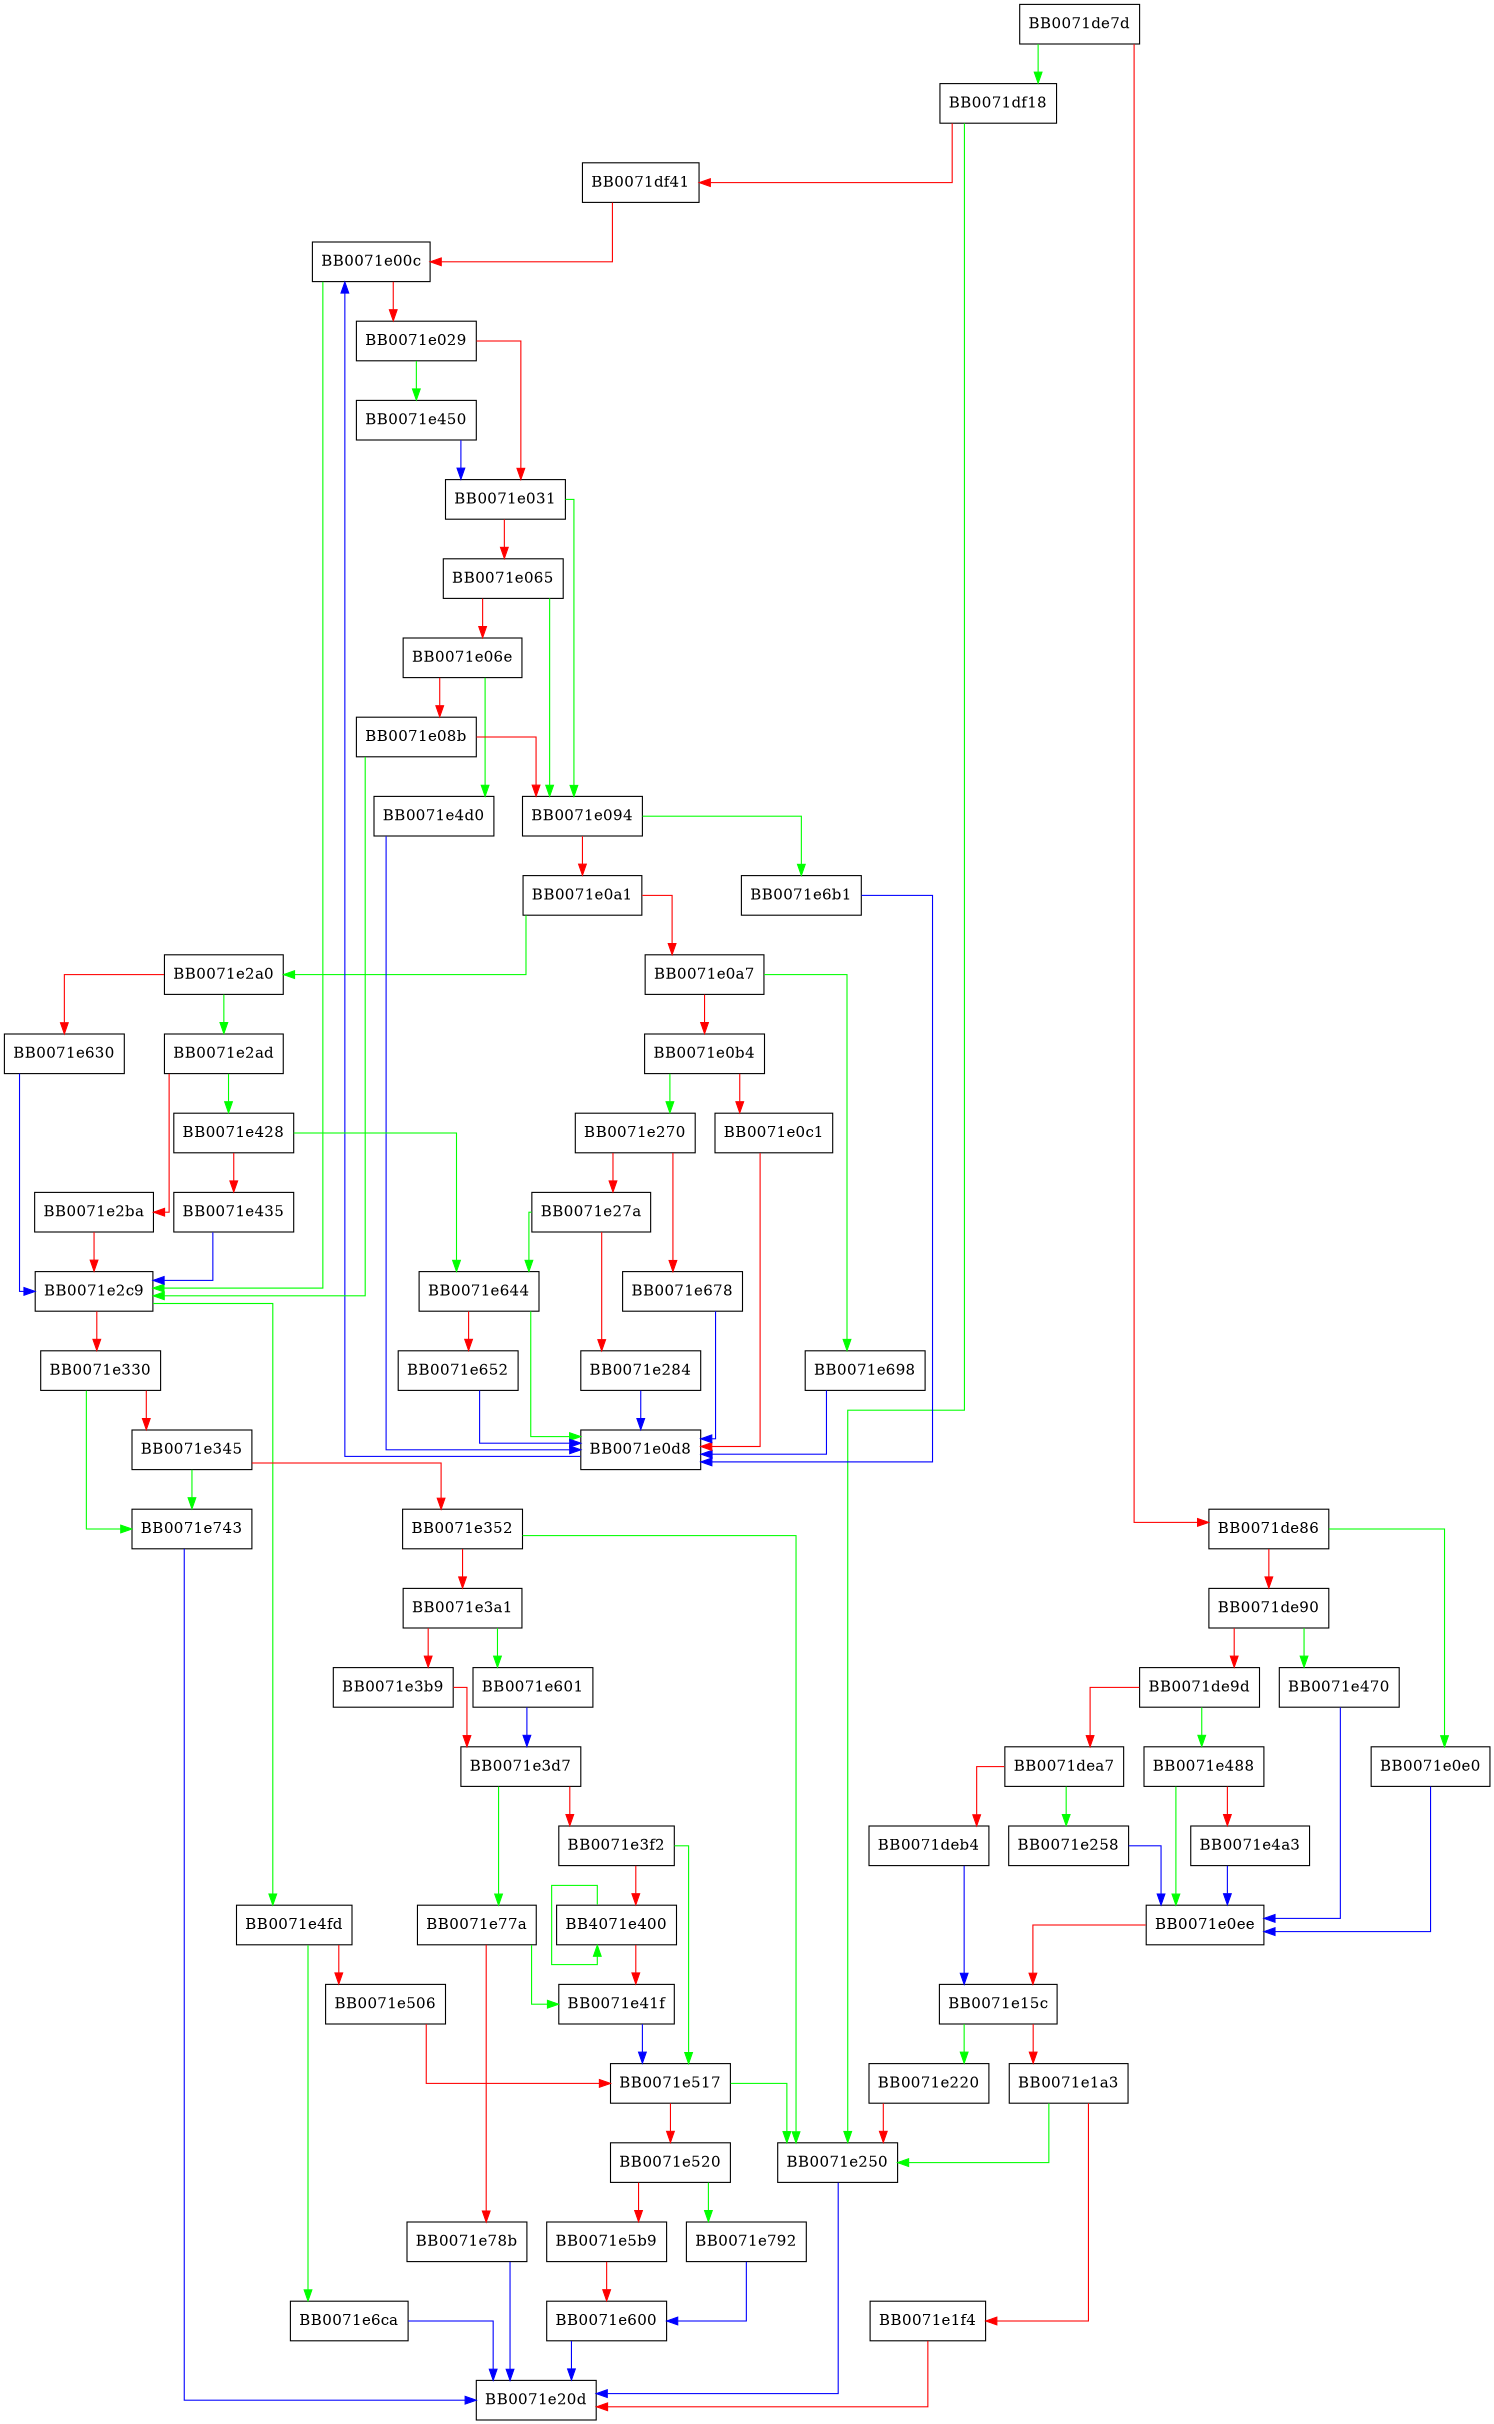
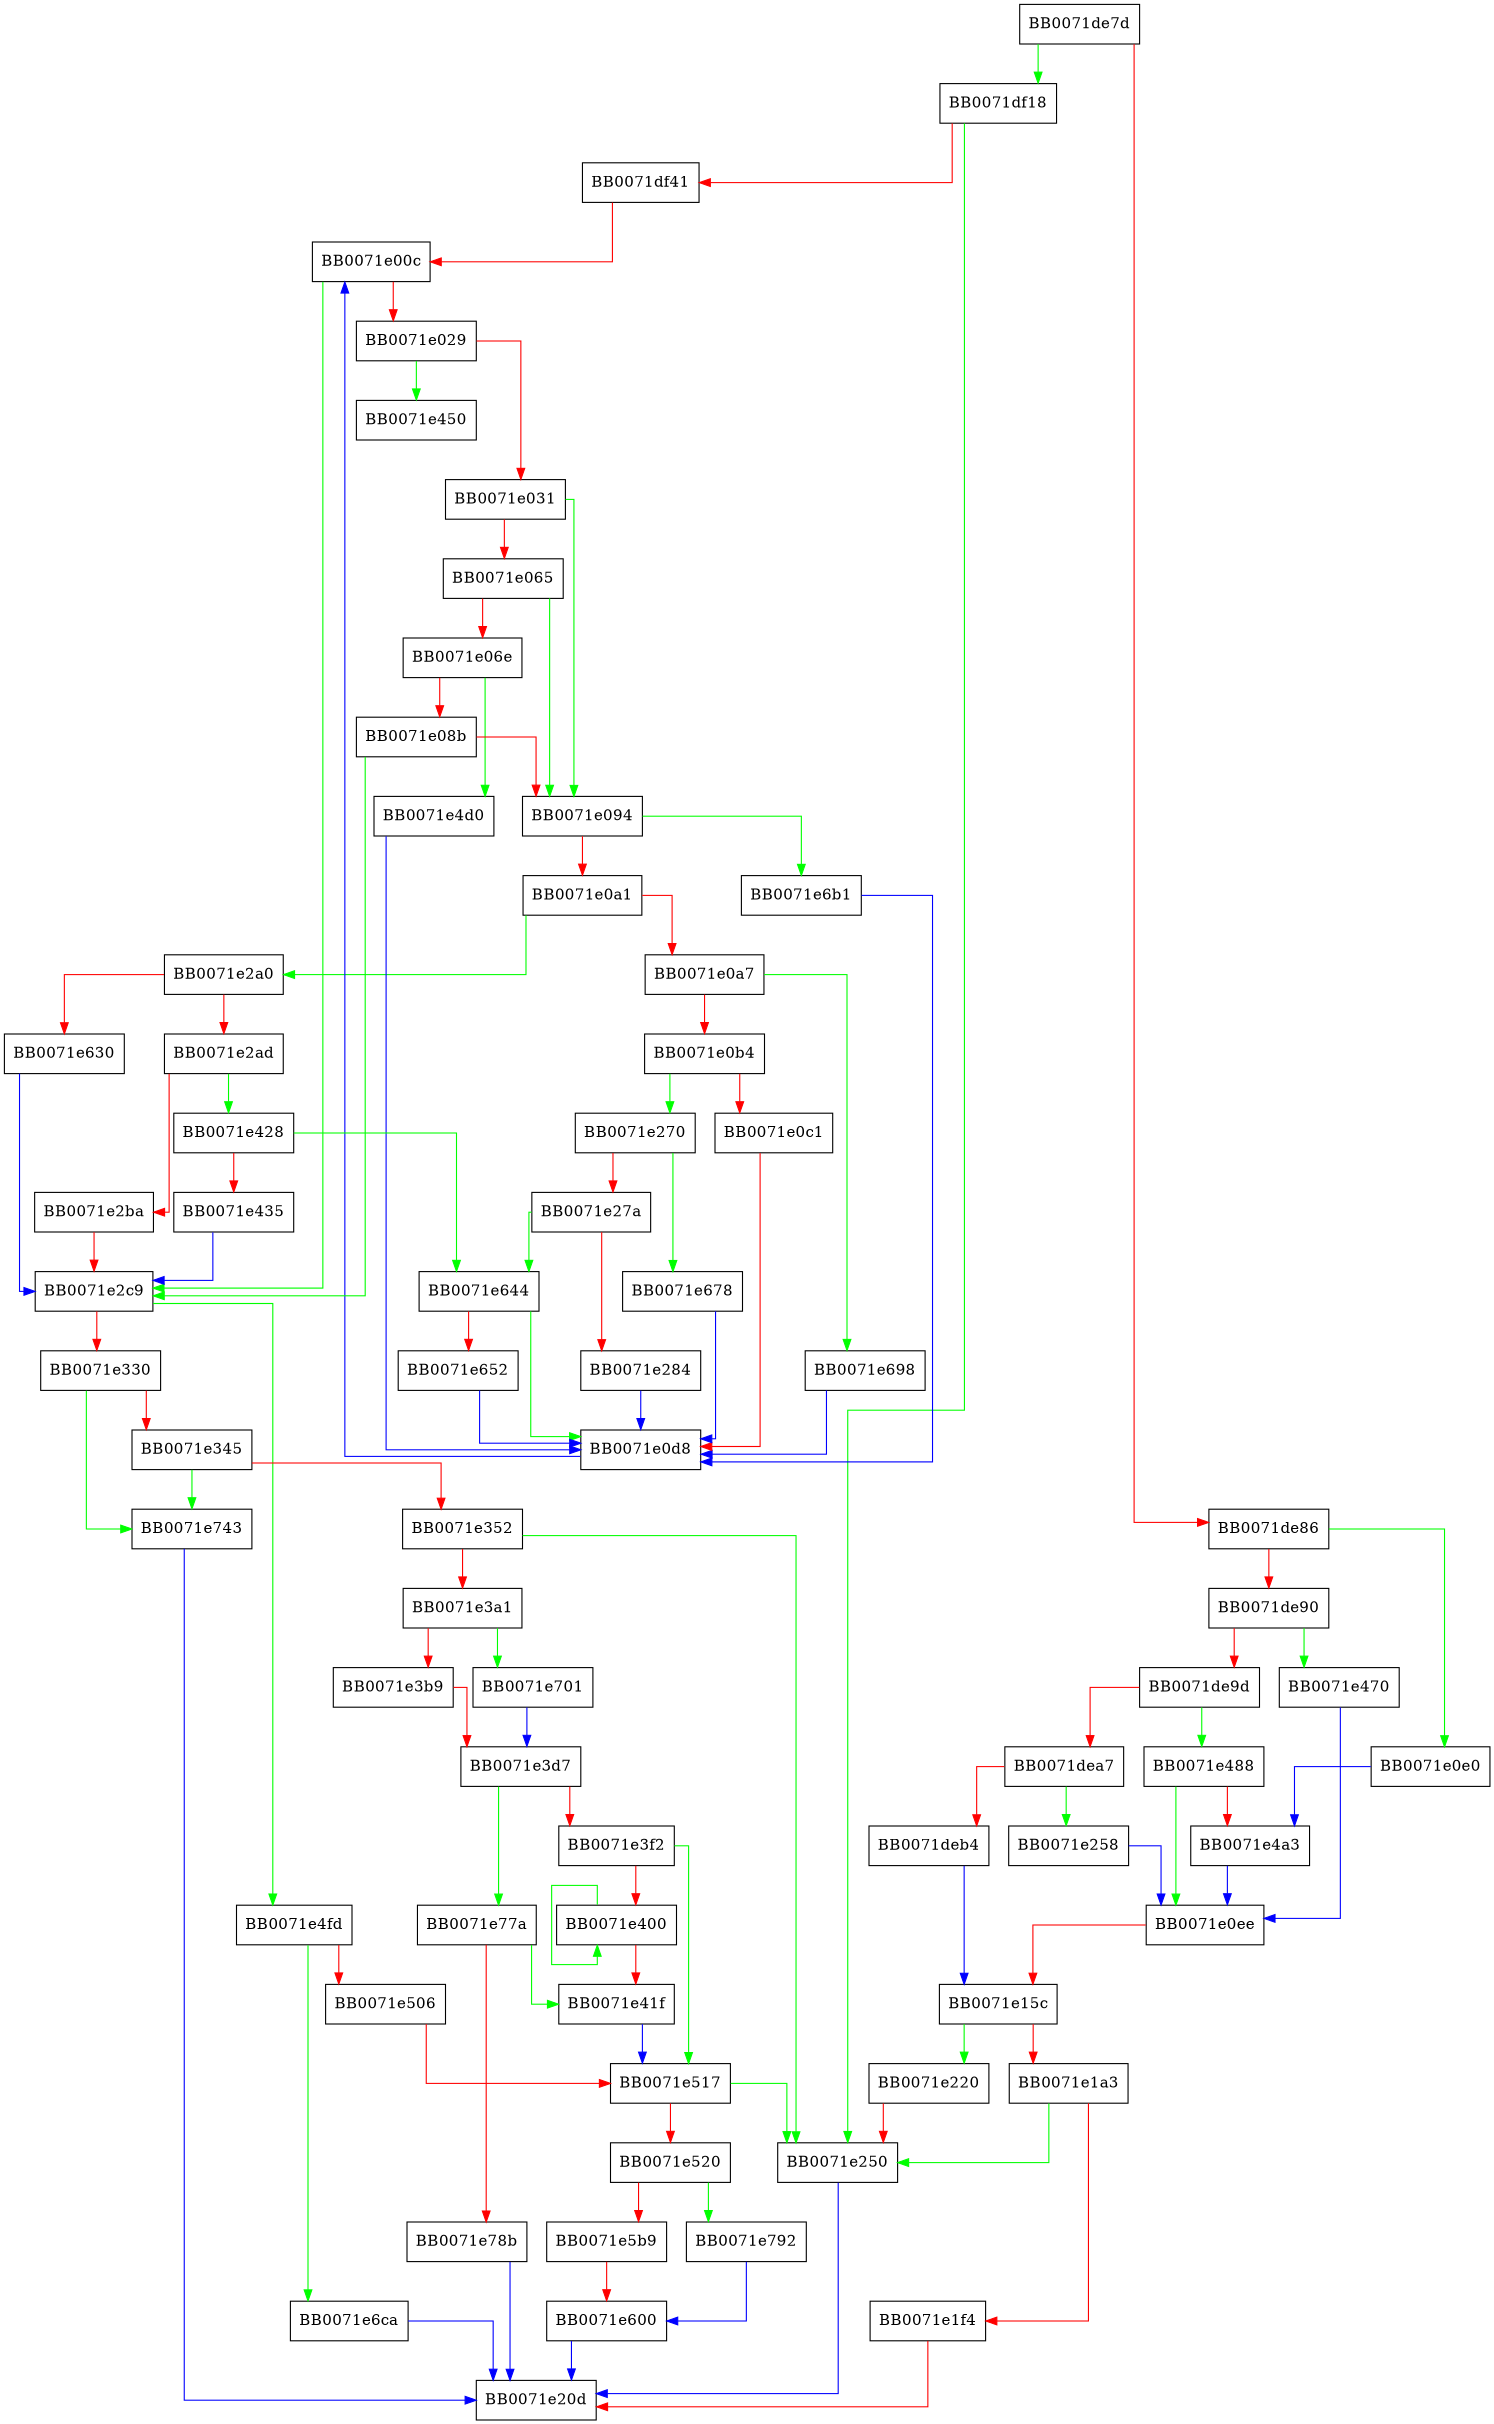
(461, 454) -> none
(224, 1009) -> (224, 1009)
(673, 1207) -> (673, 1207)
(533, 1687) -> (533, 1687)
(617, 1925) -> (617, 1925)
(1425, 1932) -> (1309, 1767)
